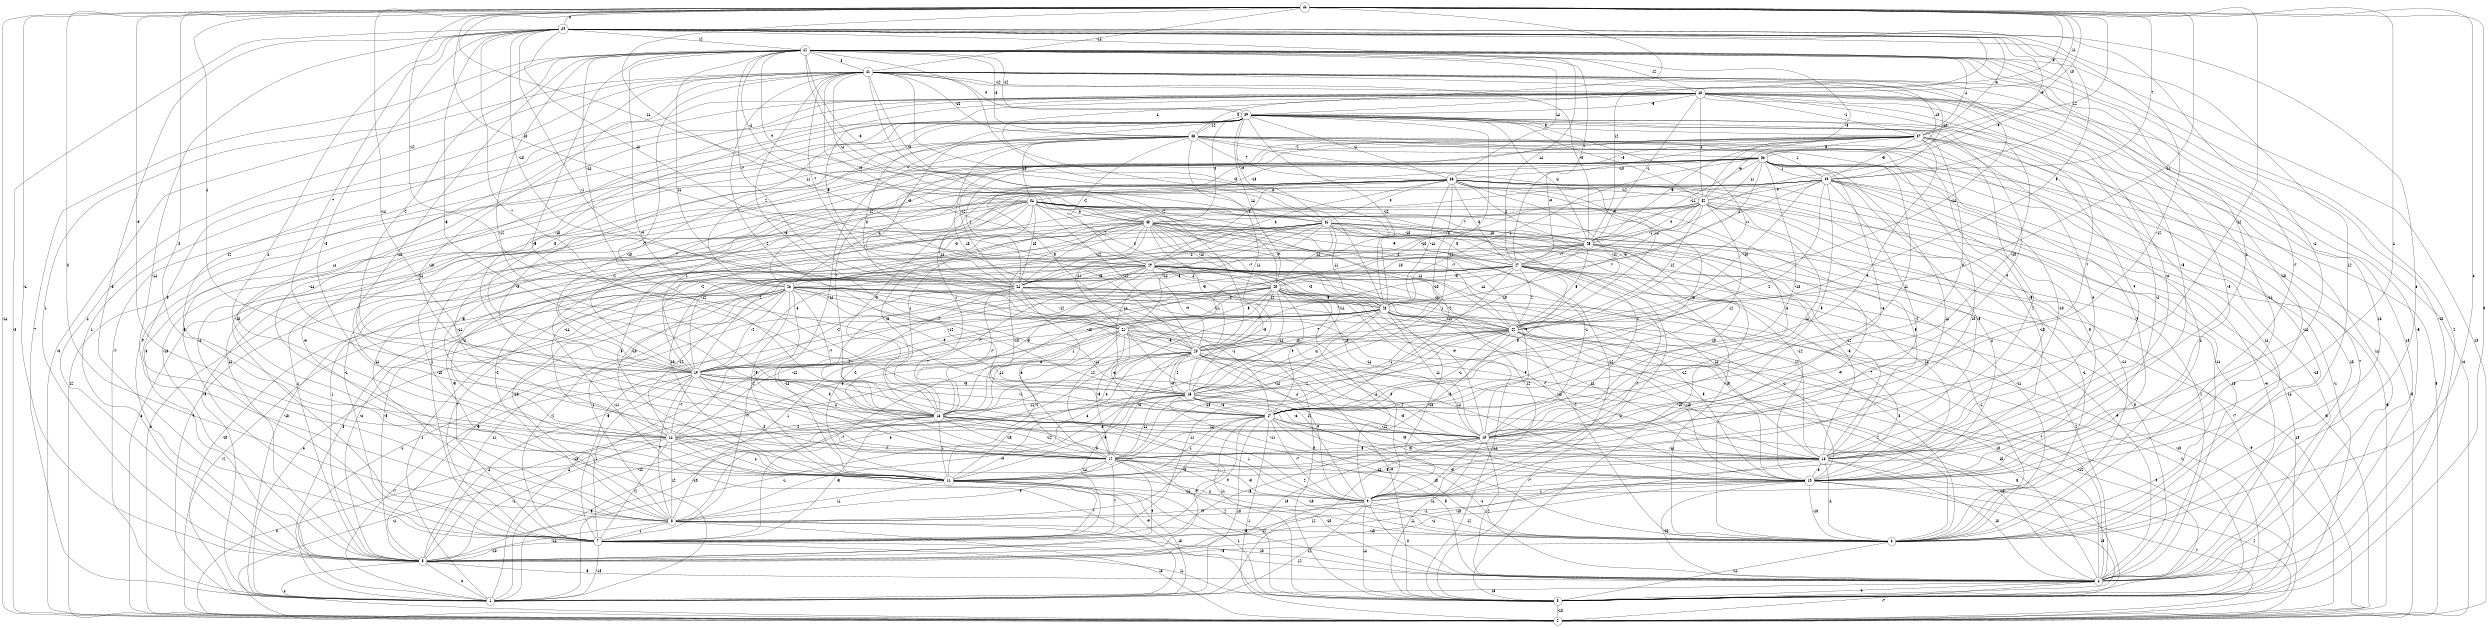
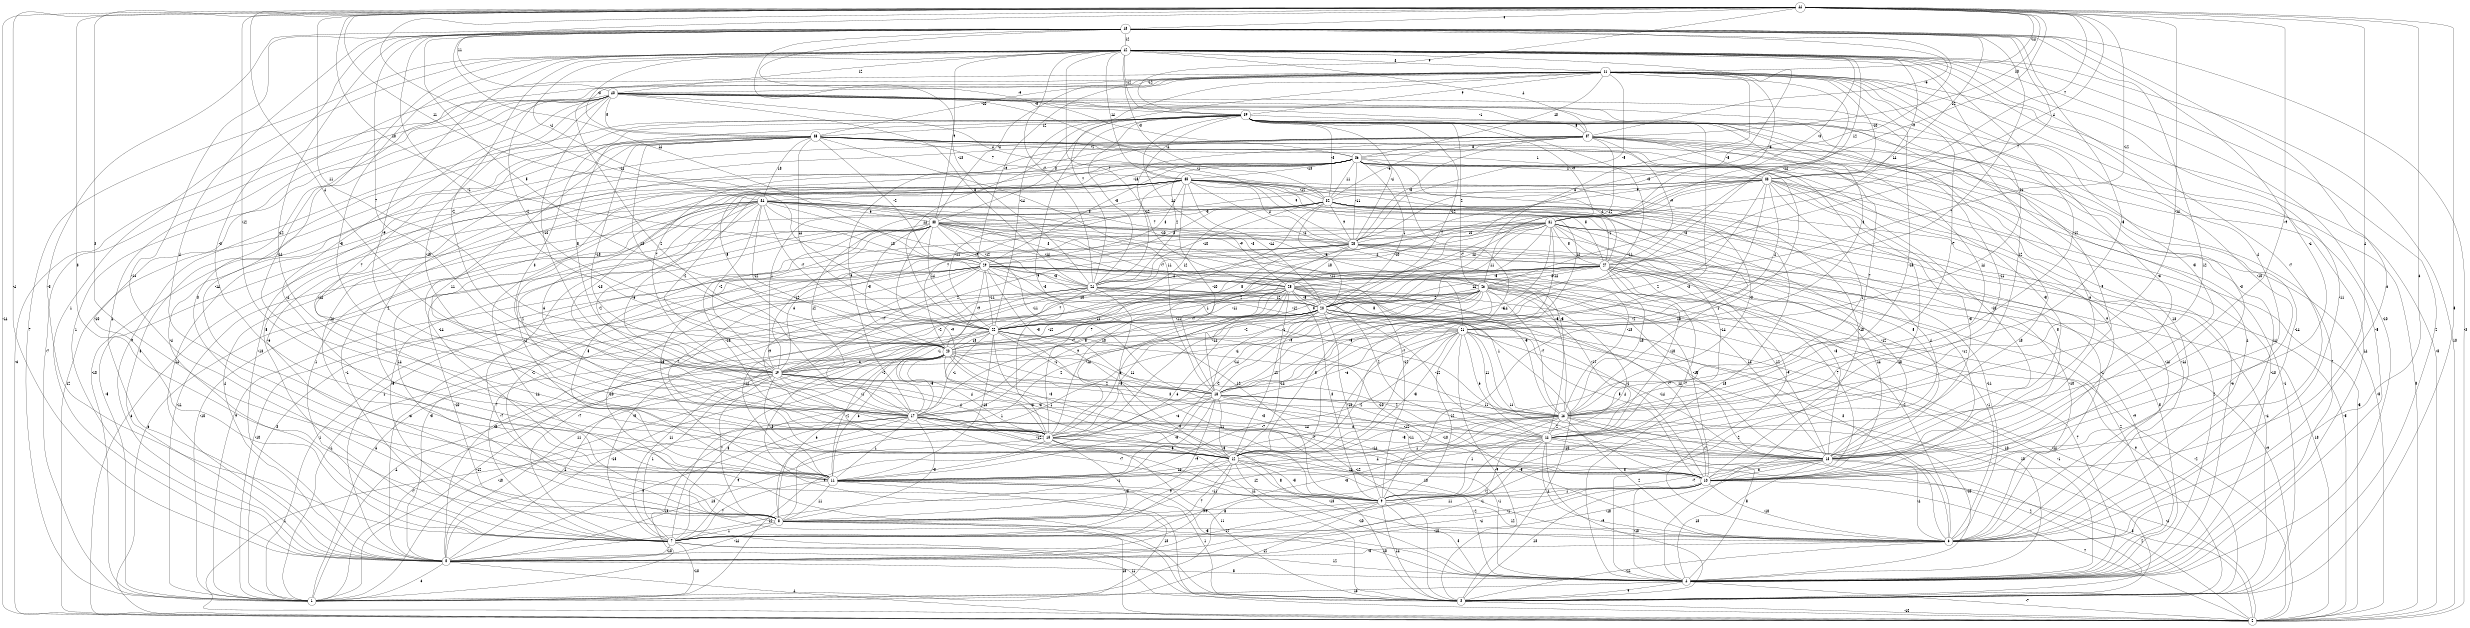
(679, 404) -> (1243, 427)
